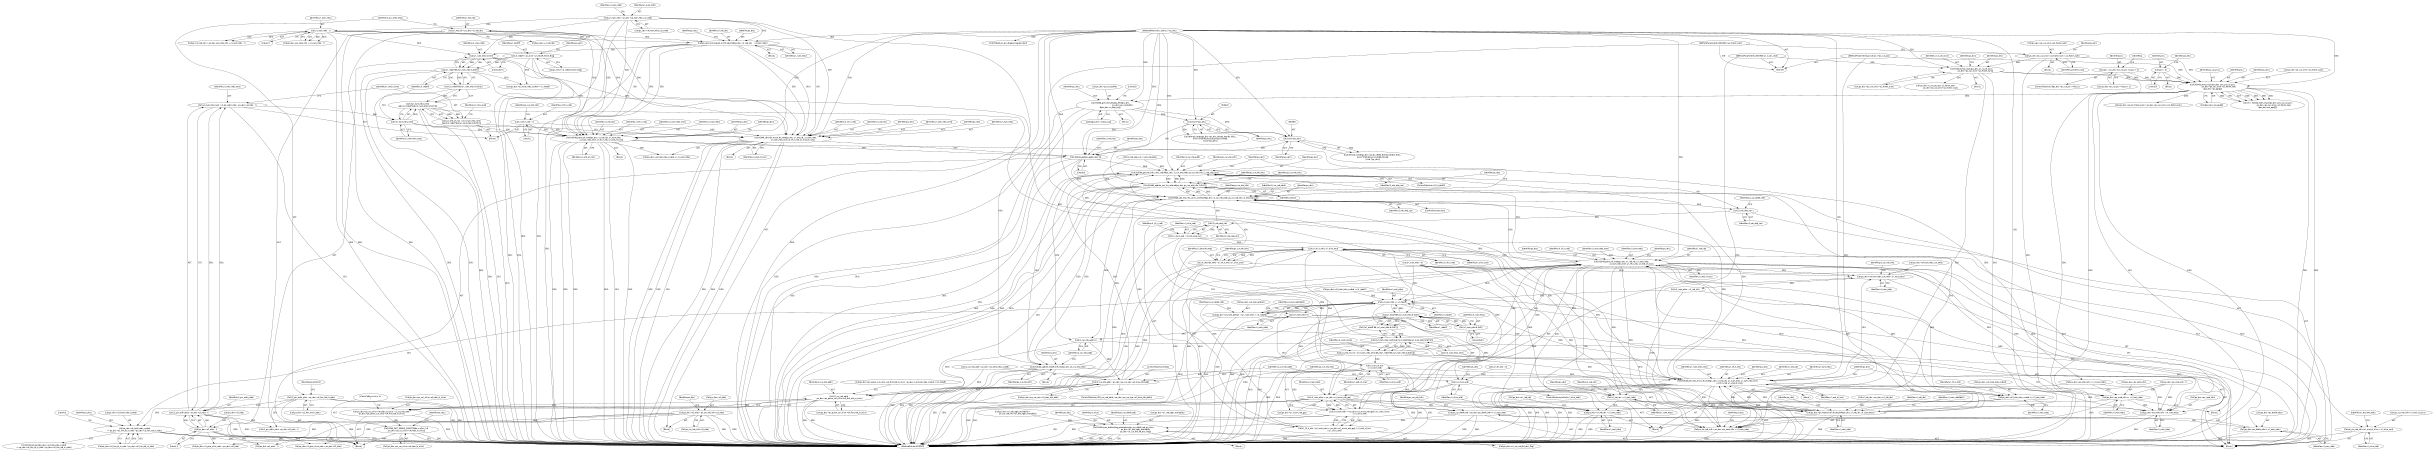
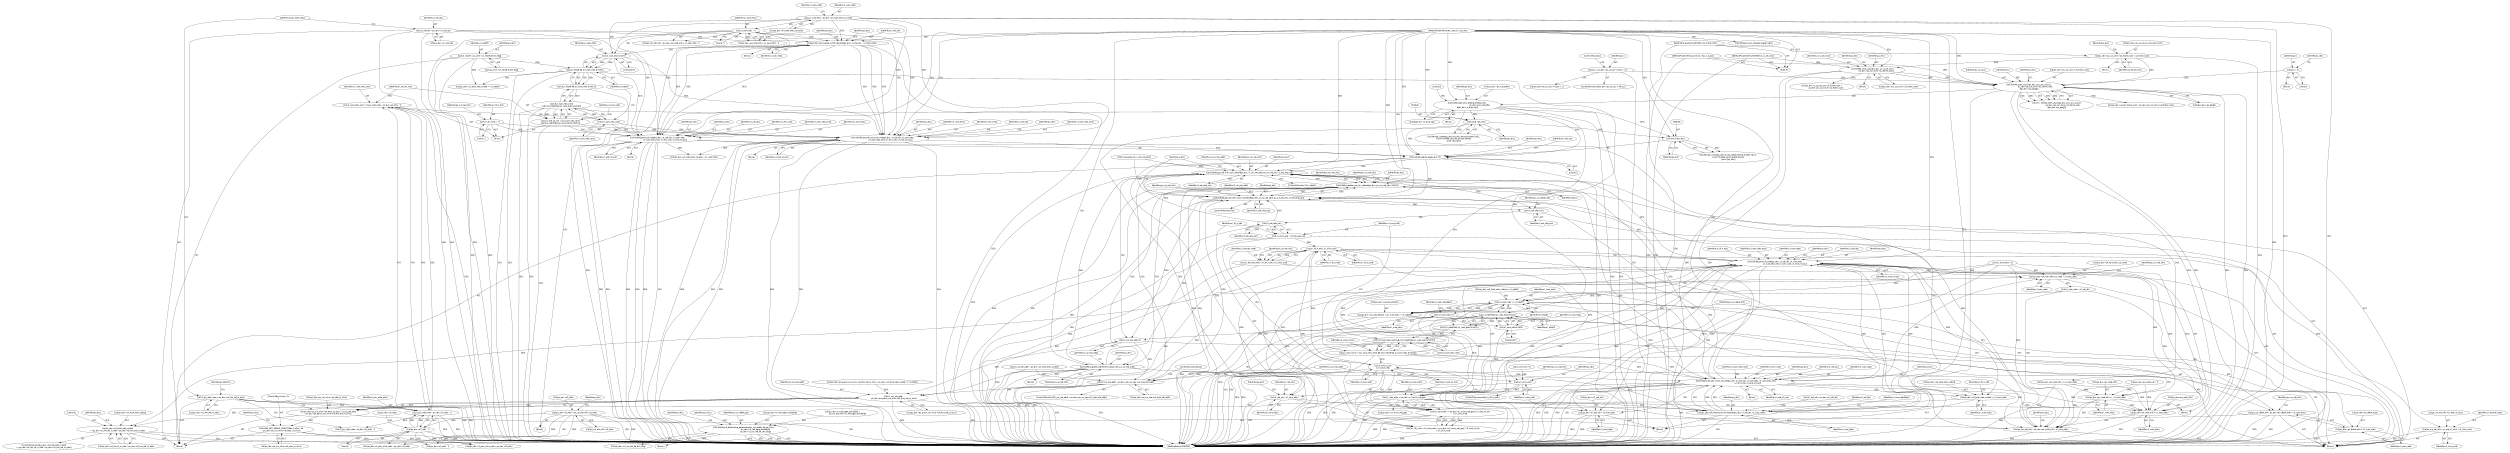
(1159, 31) -> (1448, 31)
(2137, 56) -> (1592, 56)
(2108, 79) -> none
(1375, 367) -> (1383, 367)
(1563, 397) -> (1482, 397)
(1613, 405) -> (1246, 438)
(1308, 406) -> none
